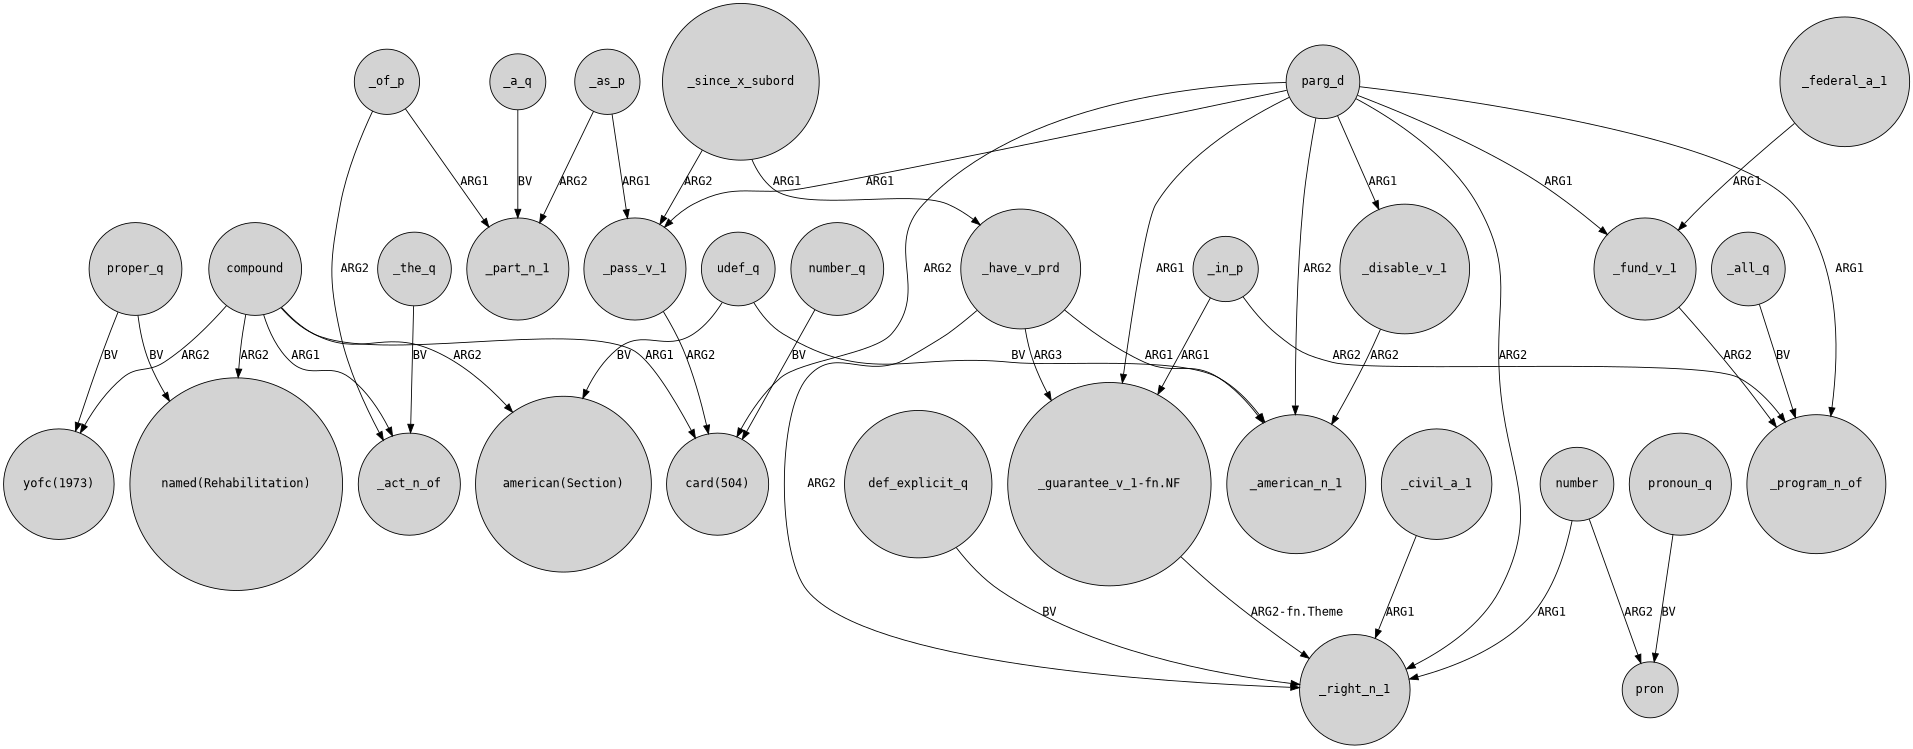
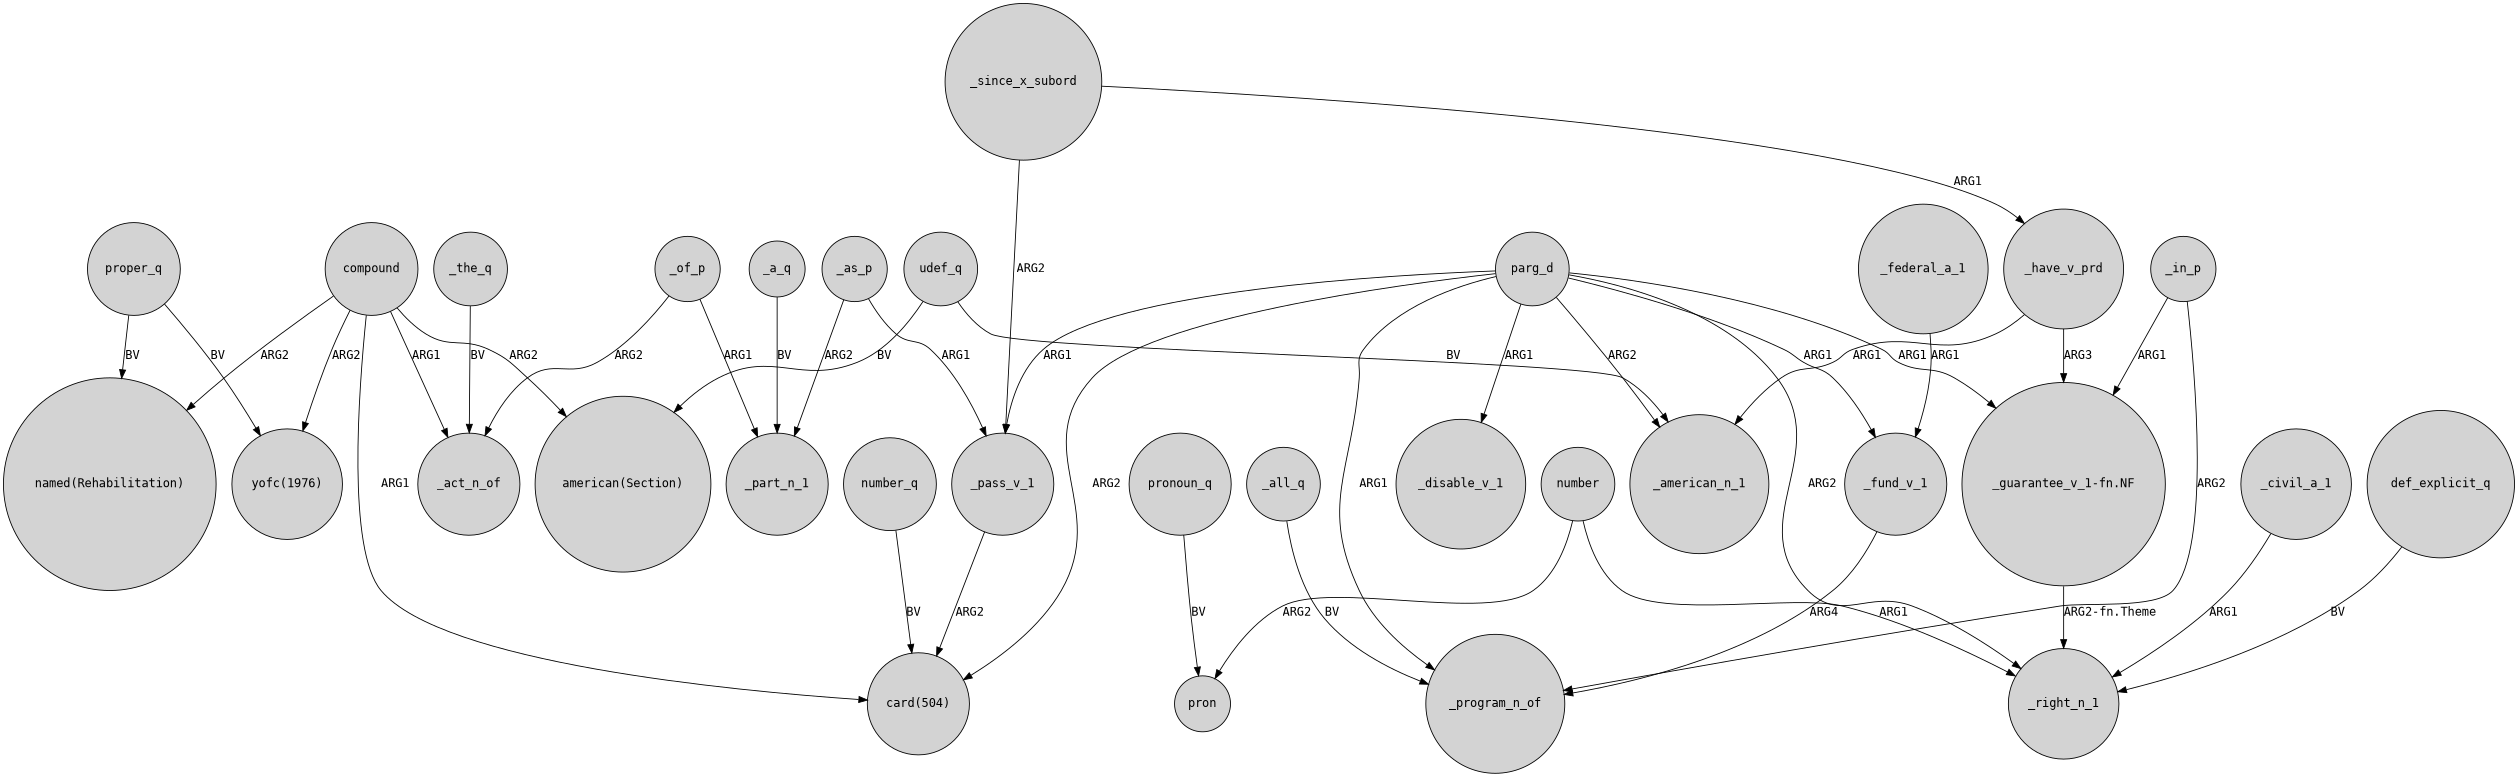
(1738, 356) -> (1824, 612)
(1359, 374) -> none
(59, 484) -> (287, 484)
(843, 617) -> none
